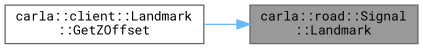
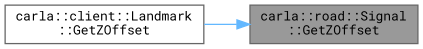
(334, 24) -> (334, 24)
